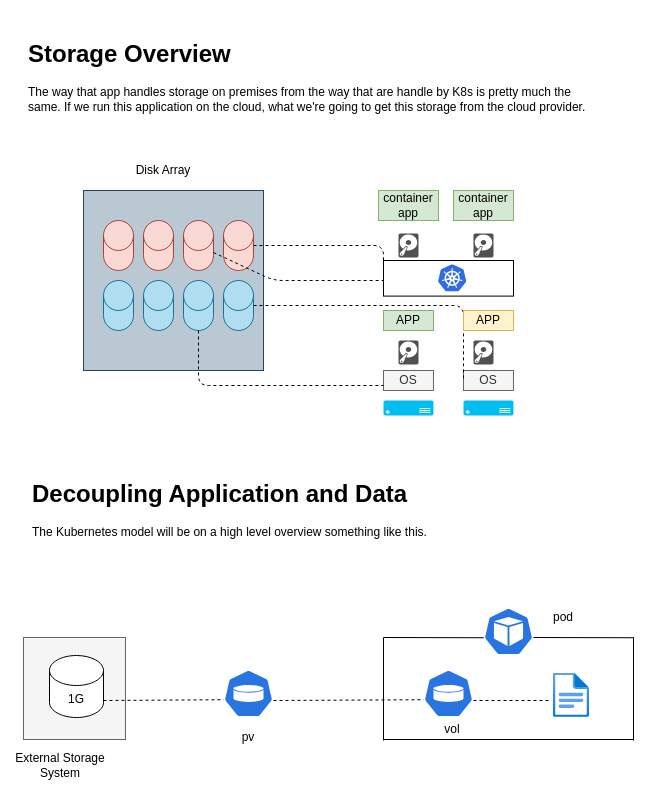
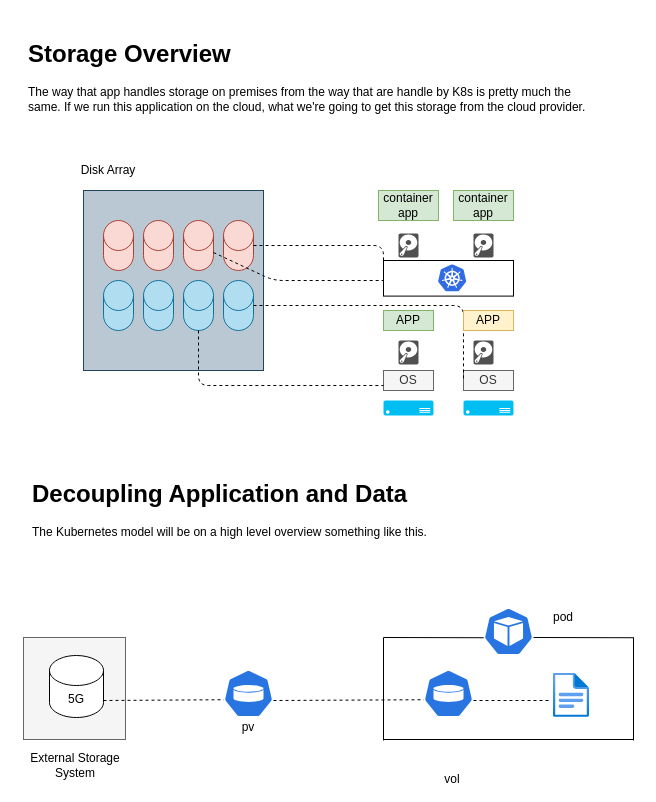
(164, 171) -> (109, 171)
(77, 700) -> (77, 700)
(453, 730) -> (453, 780)
(249, 738) -> (249, 728)
(61, 766) -> (76, 766)
